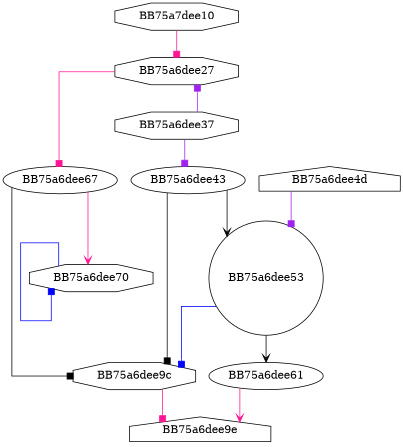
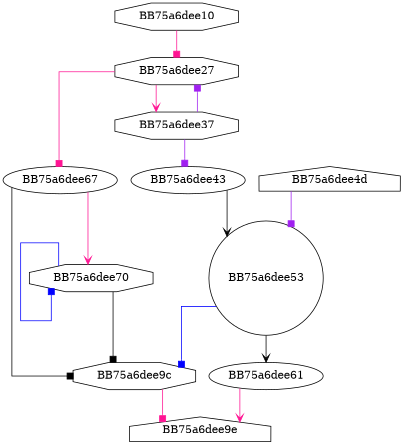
(177, 17) -> (177, 17)
none -> (156, 95)
(167, 275) -> (113, 323)
